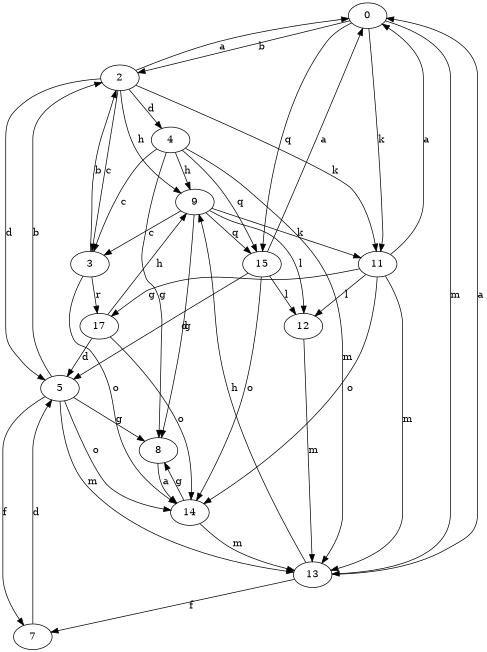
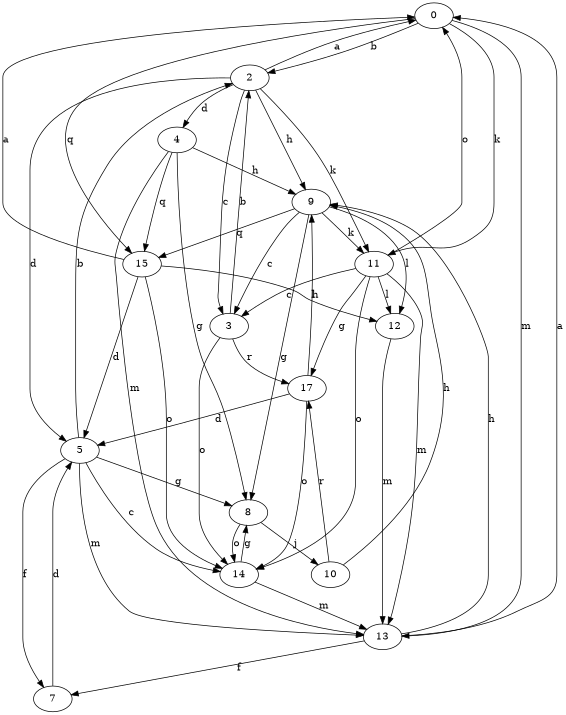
(427, 140) -> (465, 140)
(120, 192) -> (299, 285)
(96, 450) -> (131, 513)
(166, 482) -> (237, 544)
none -> (331, 575)
